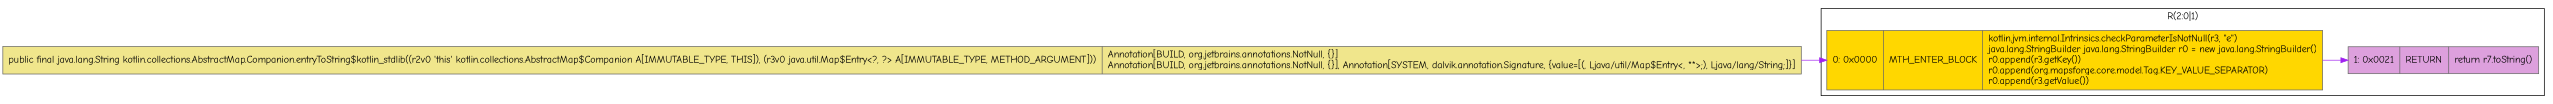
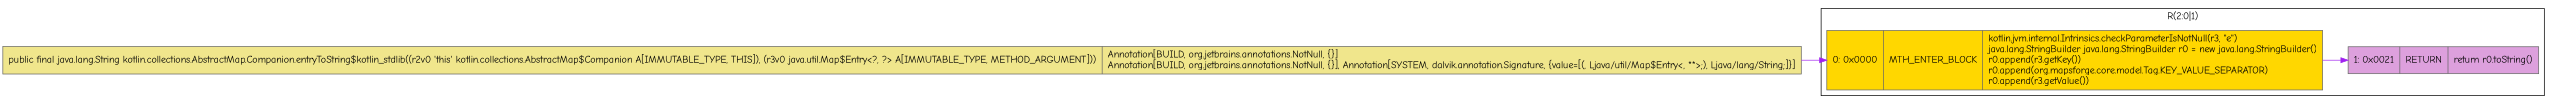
(2493, 60) -> (2493, 60)
